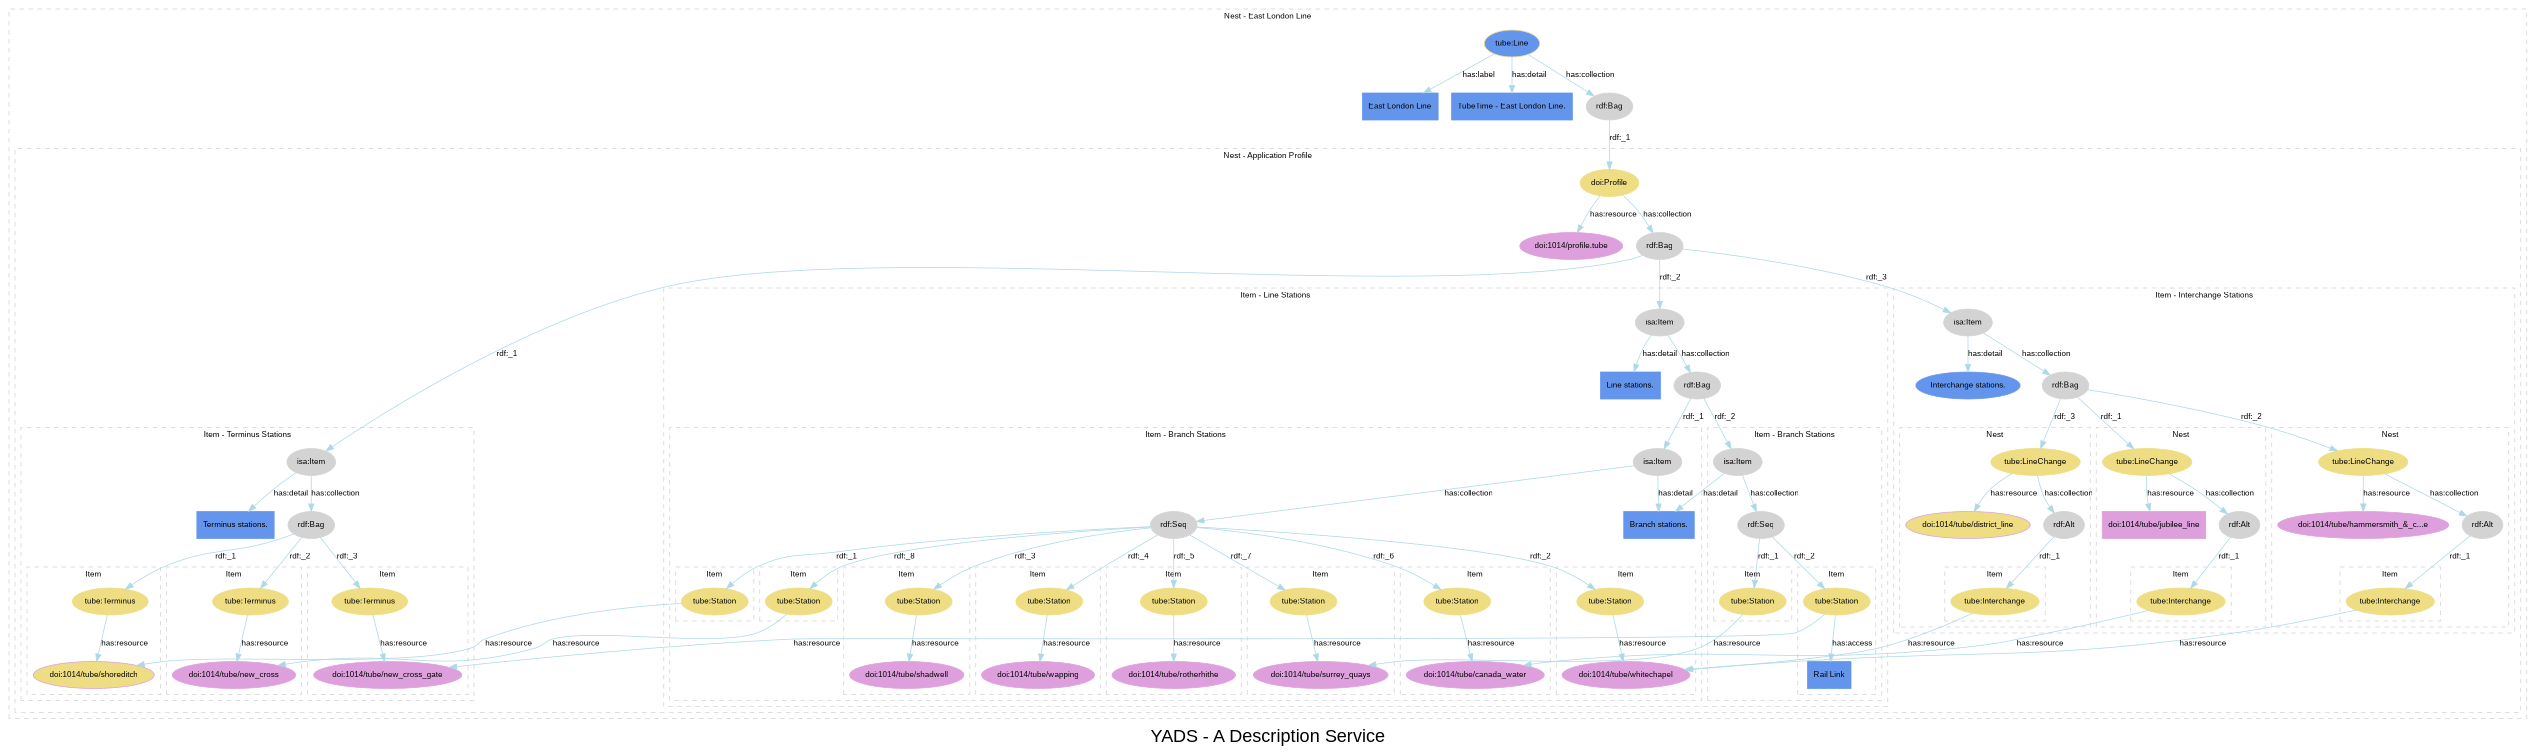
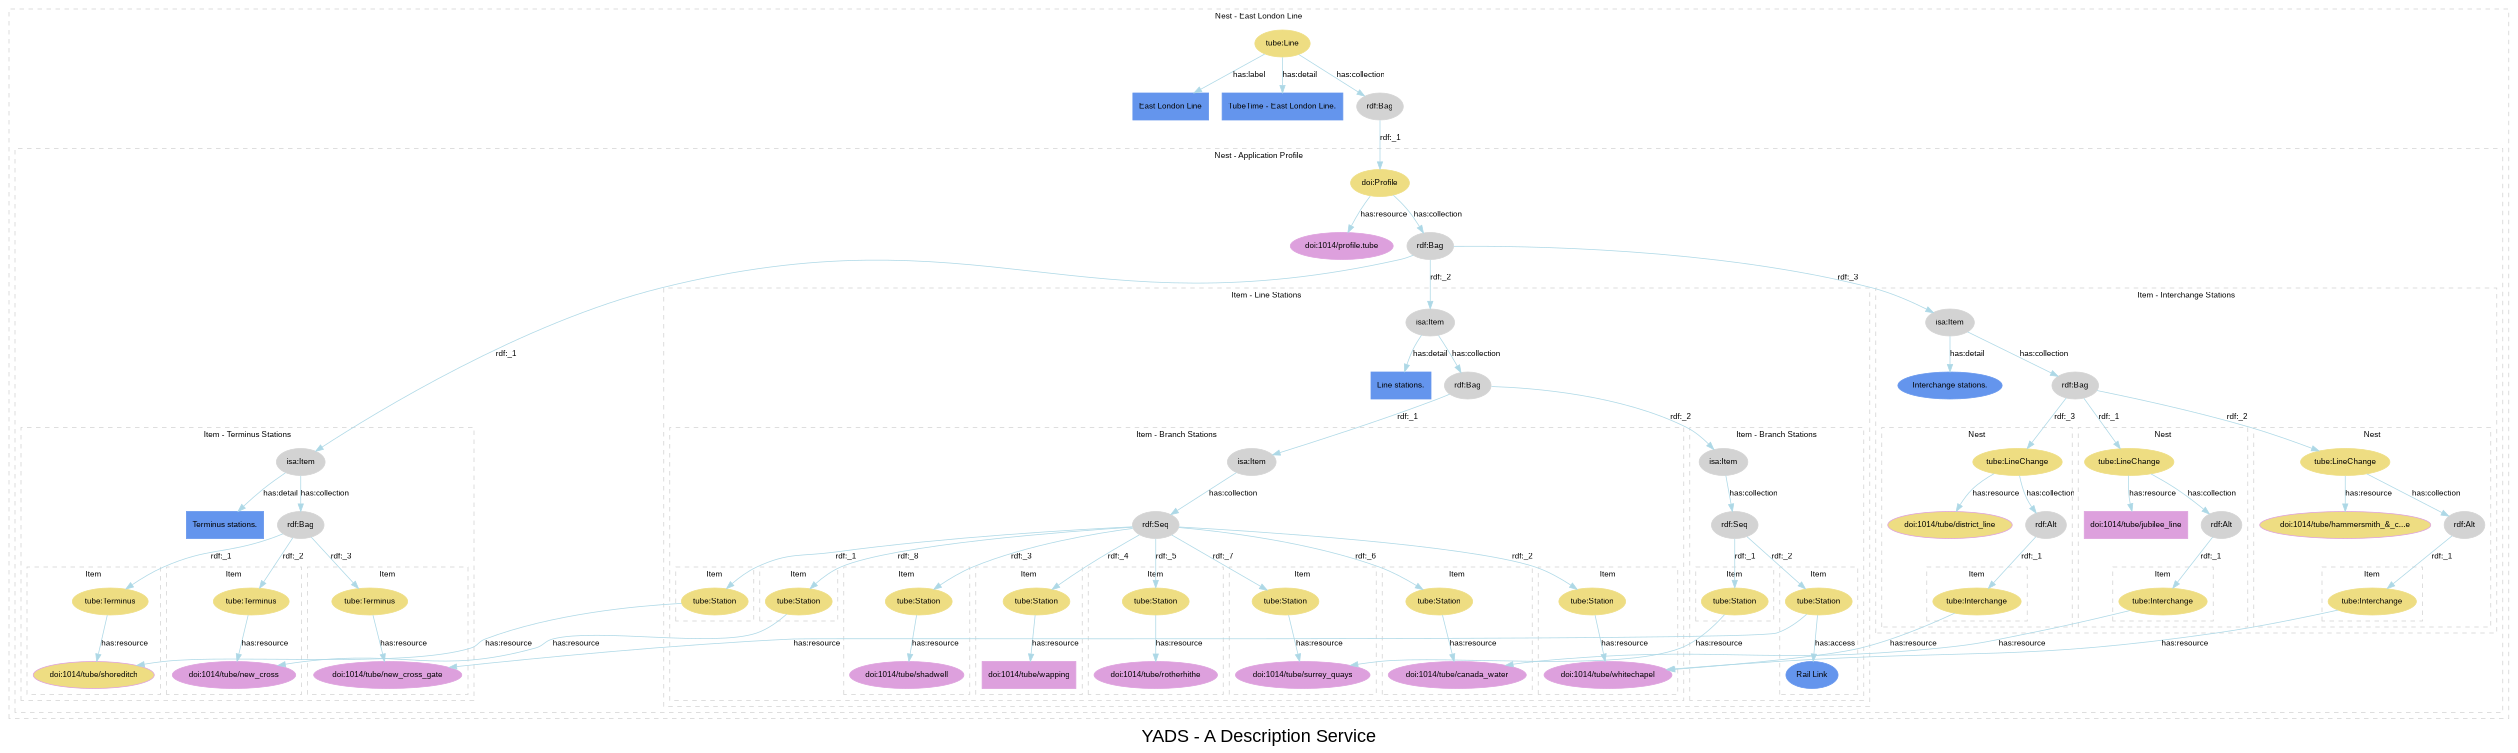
(1512, 44) -> (1282, 44)
(1659, 525) -> none
(2363, 525) -> (2345, 525)
(1038, 675) -> (1029, 675)
(1829, 675) -> (1812, 675)
